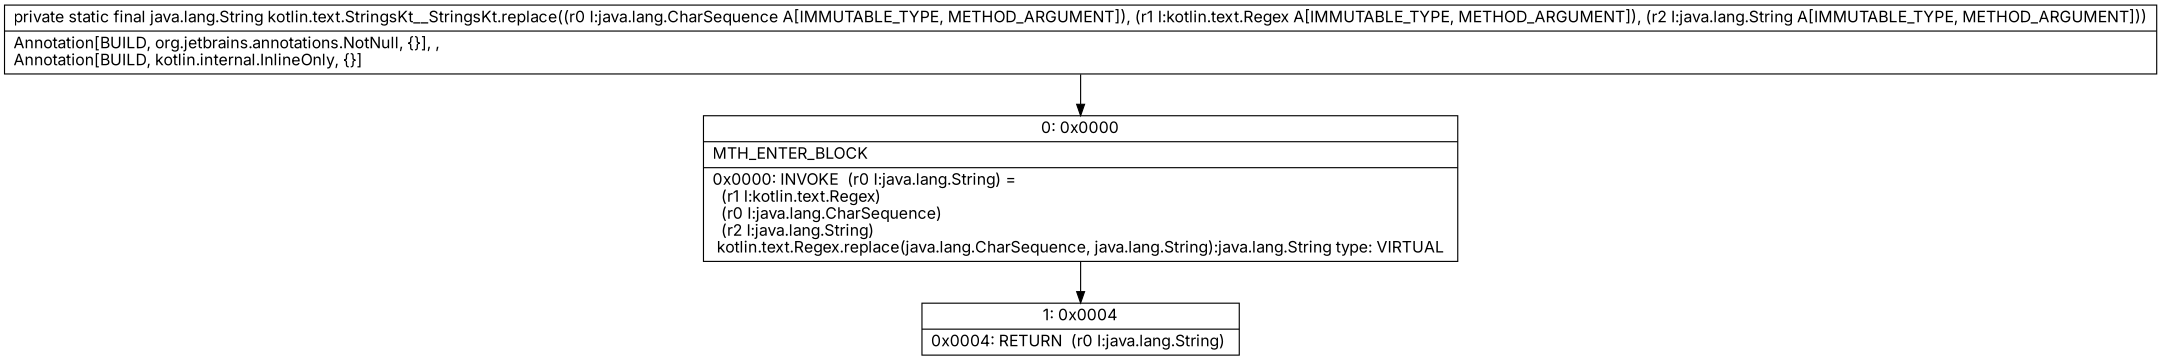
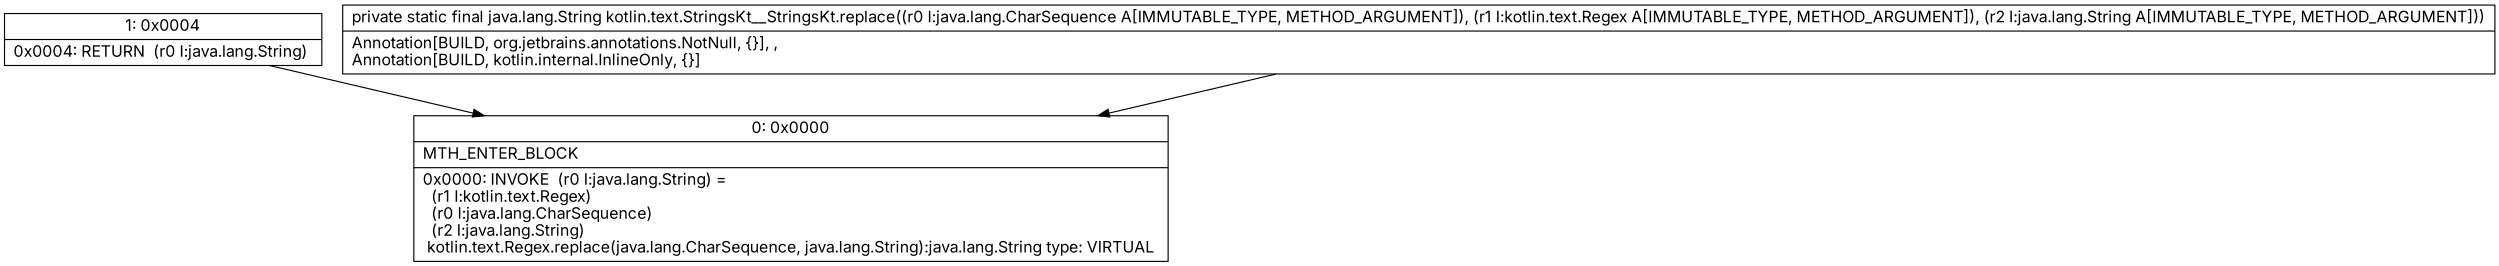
(1081, 277) -> (371, 89)
